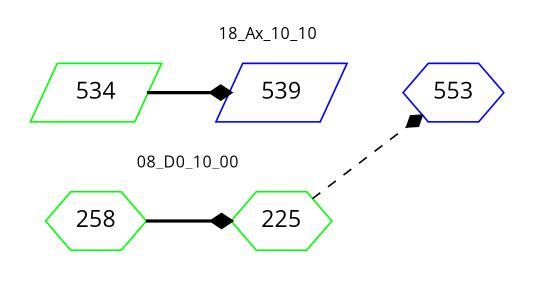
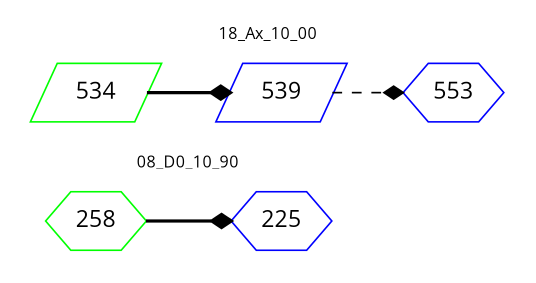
(268, 35) -> (268, 35)
(189, 163) -> (189, 163)
(360, 163) -> (358, 93)
(281, 221) -> (281, 221)
